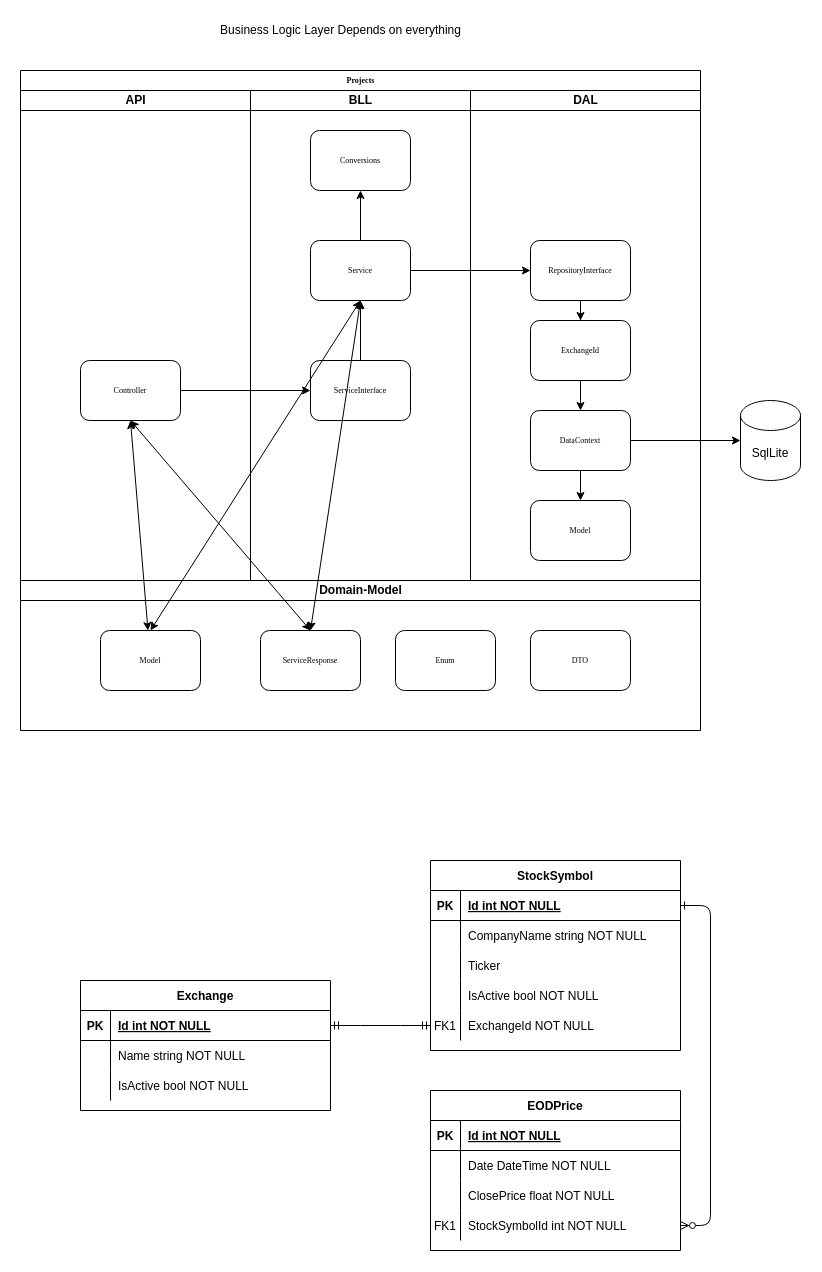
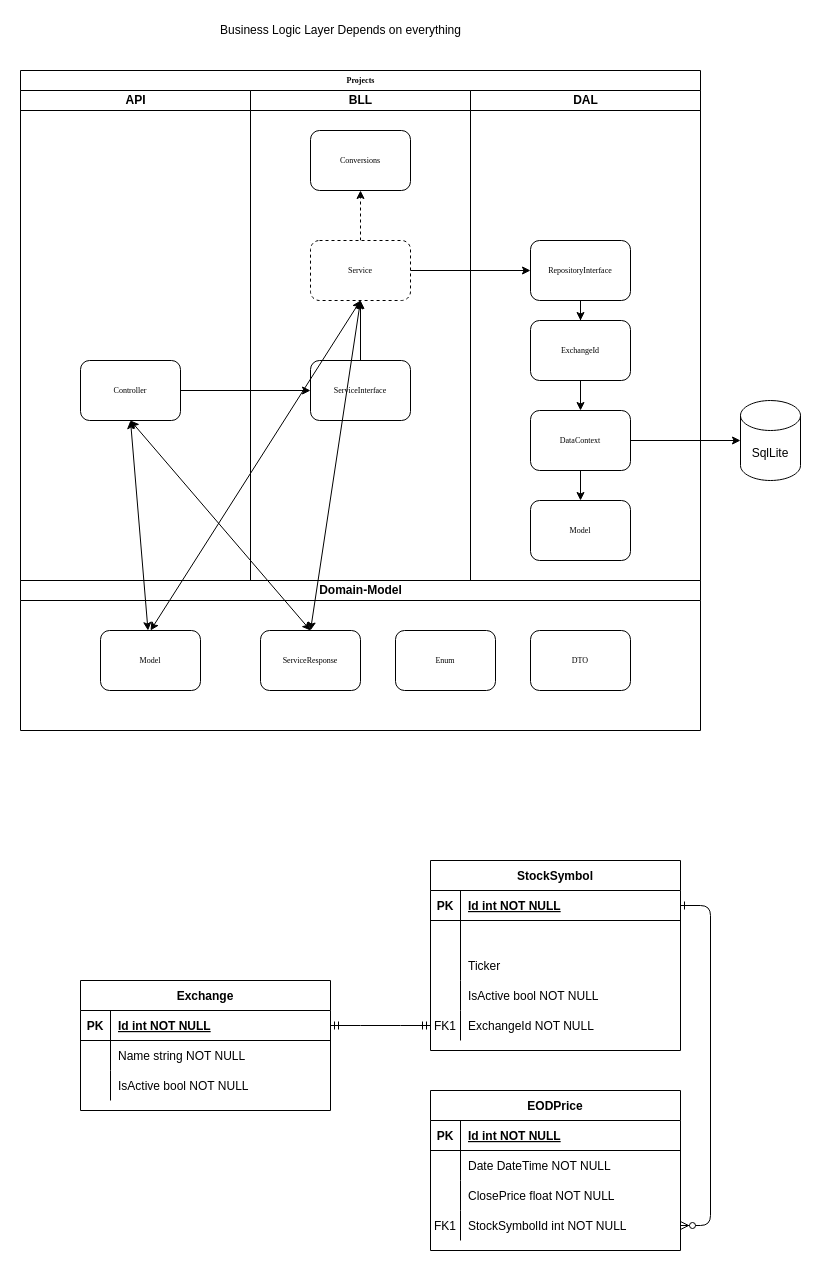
(361, 219) -> (361, 219)
(361, 271) -> (361, 271)
(571, 936) -> none
